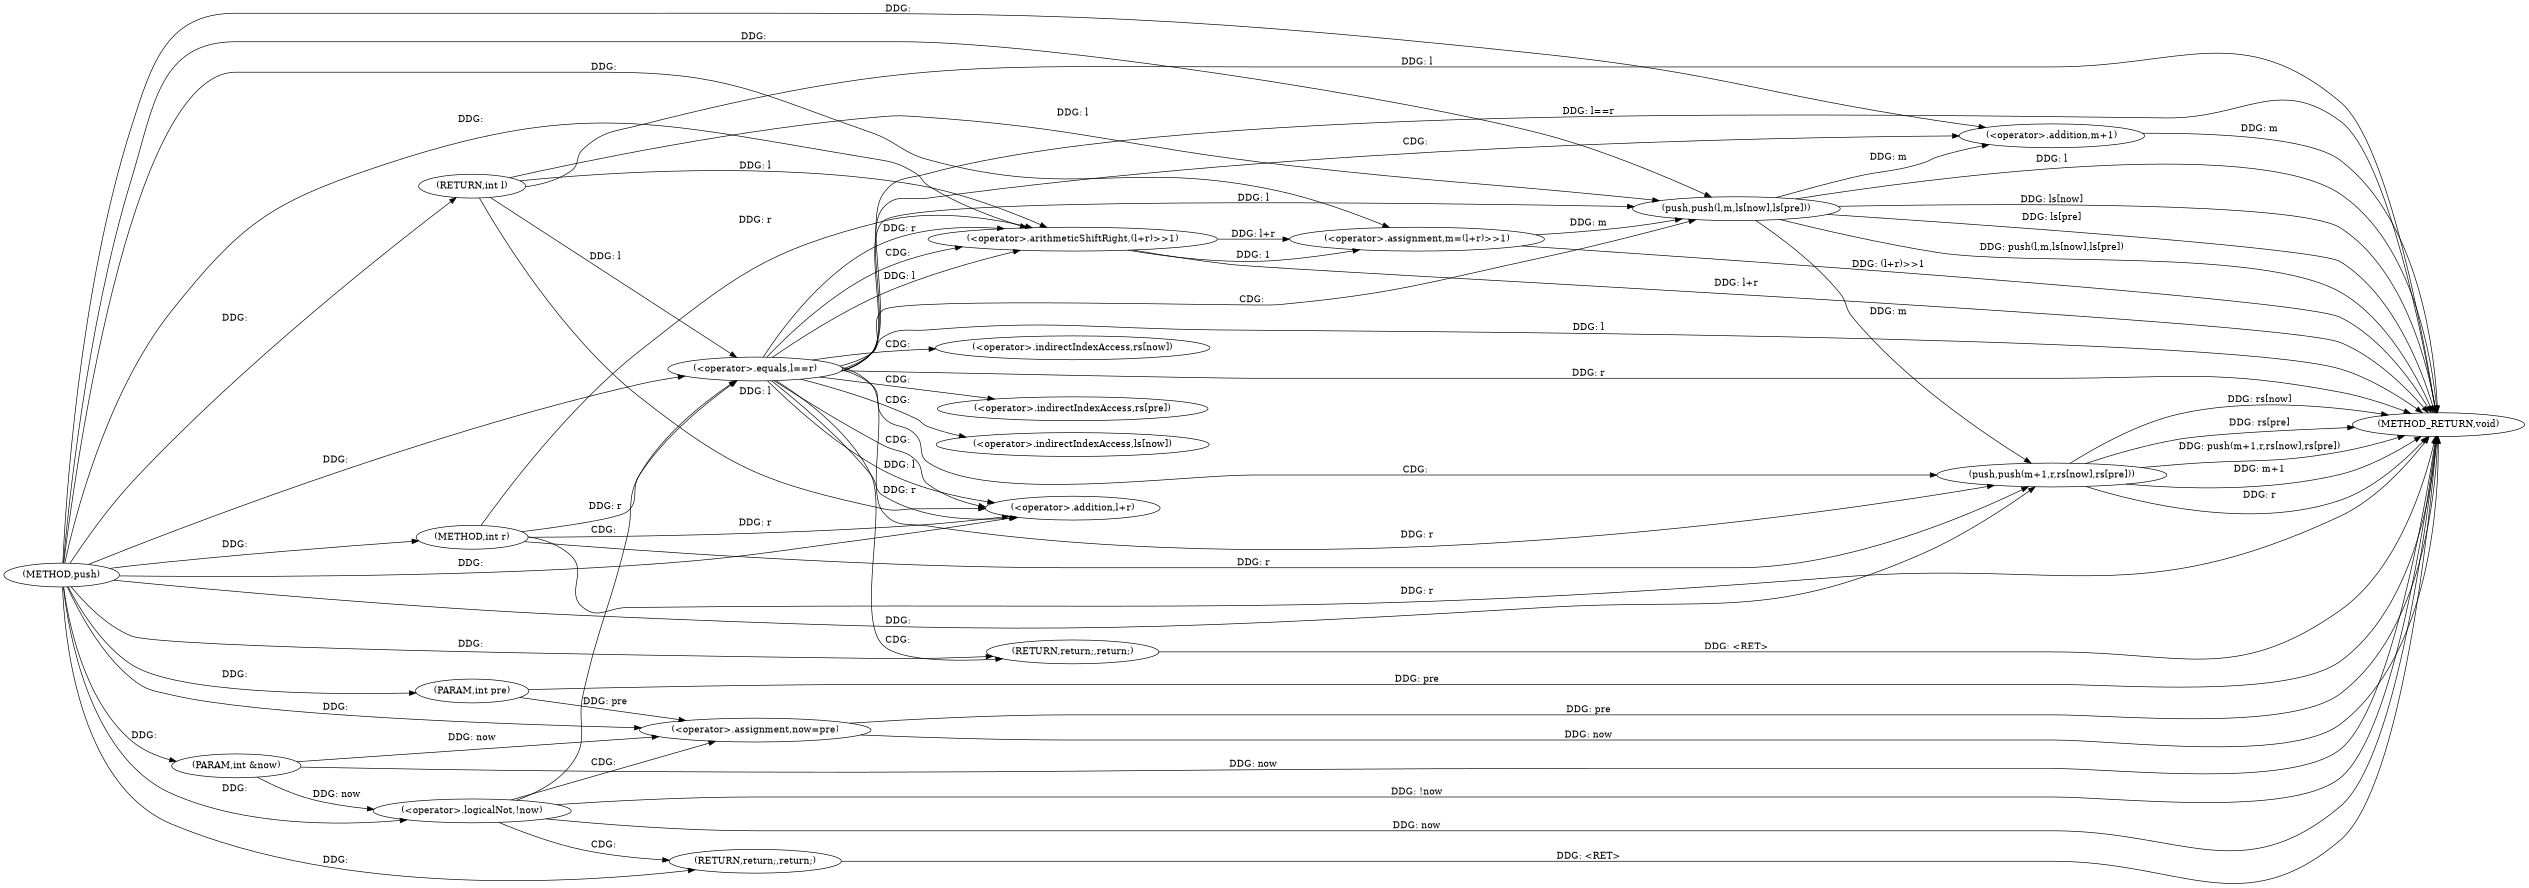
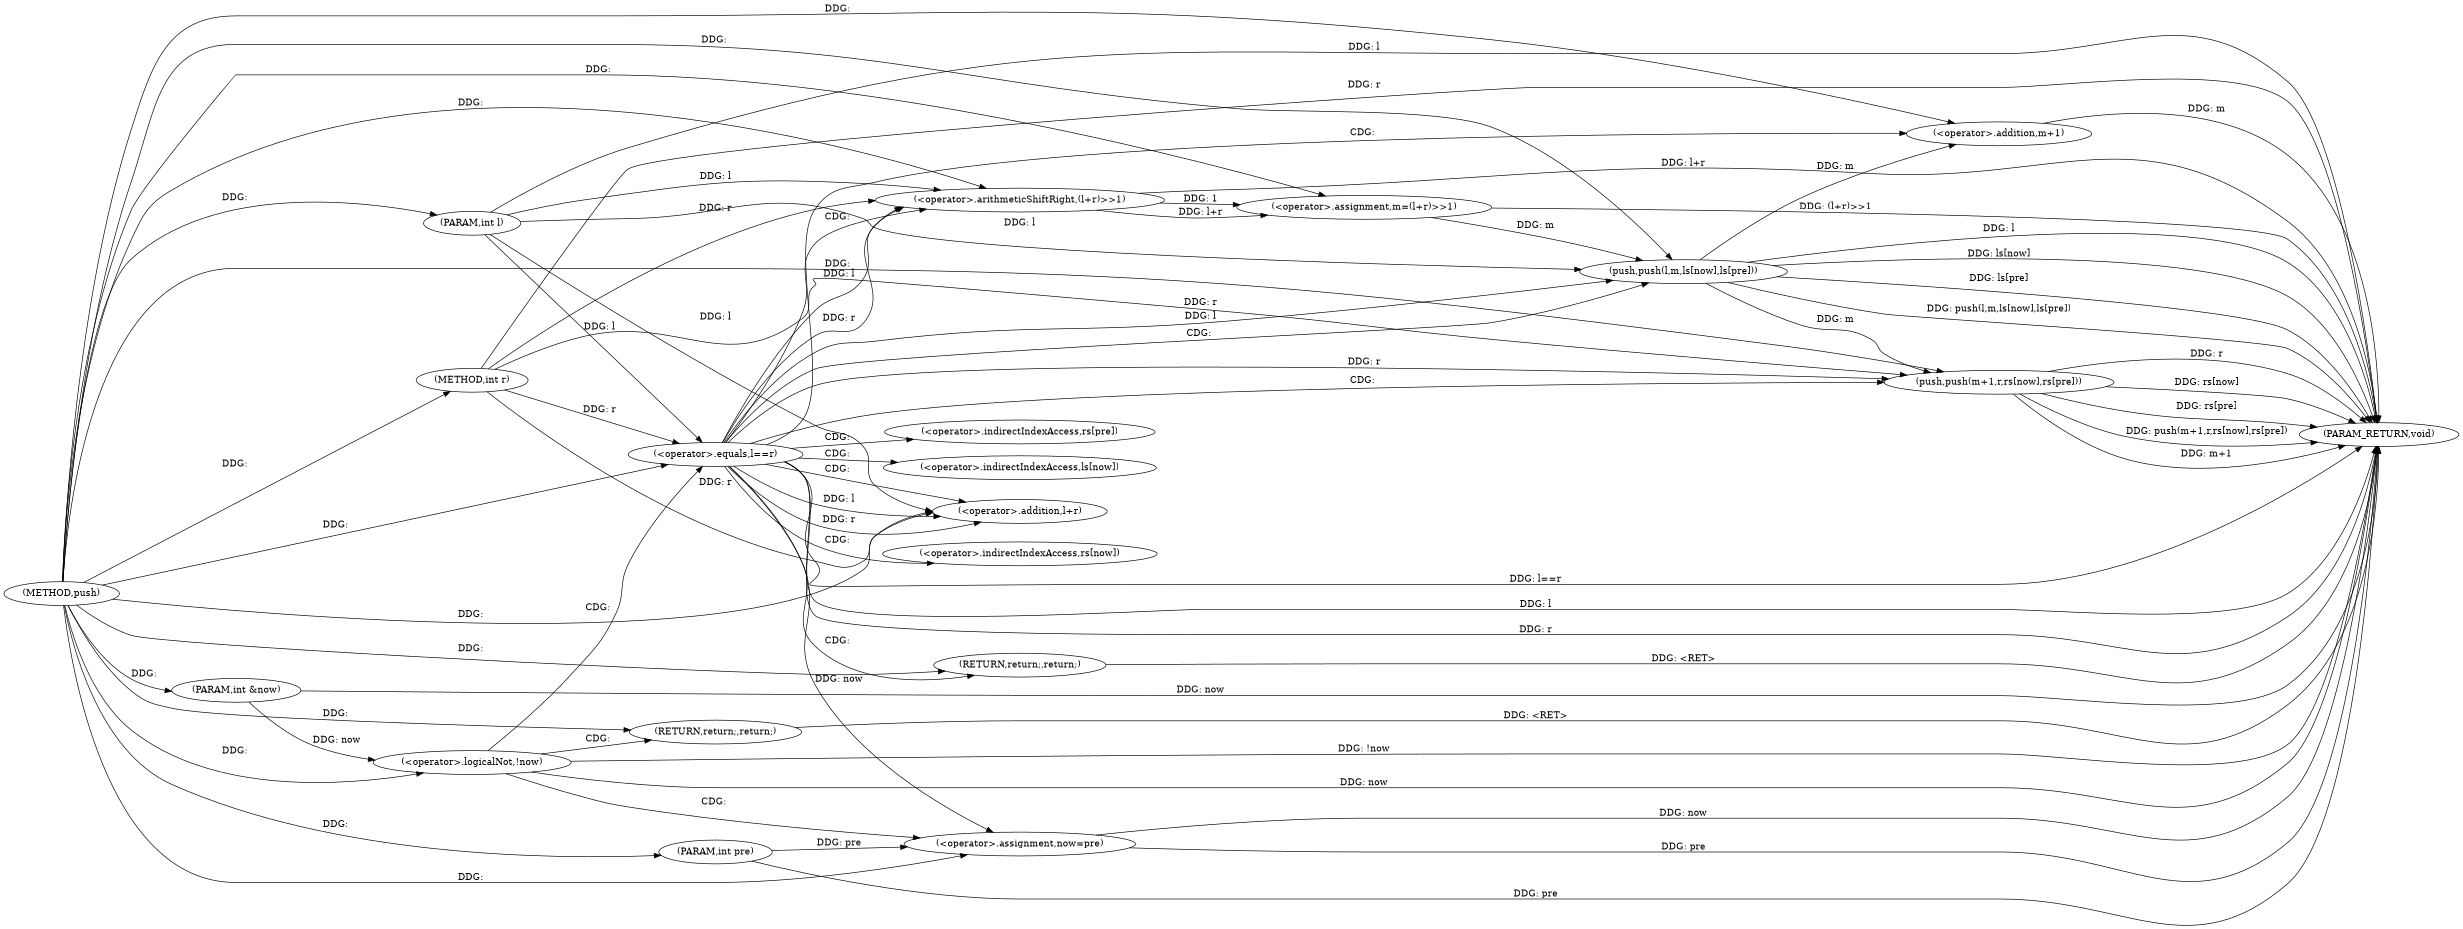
(472, 186) -> (472, 223)
(2438, 425) -> (2379, 435)
(474, 749) -> (807, 665)
